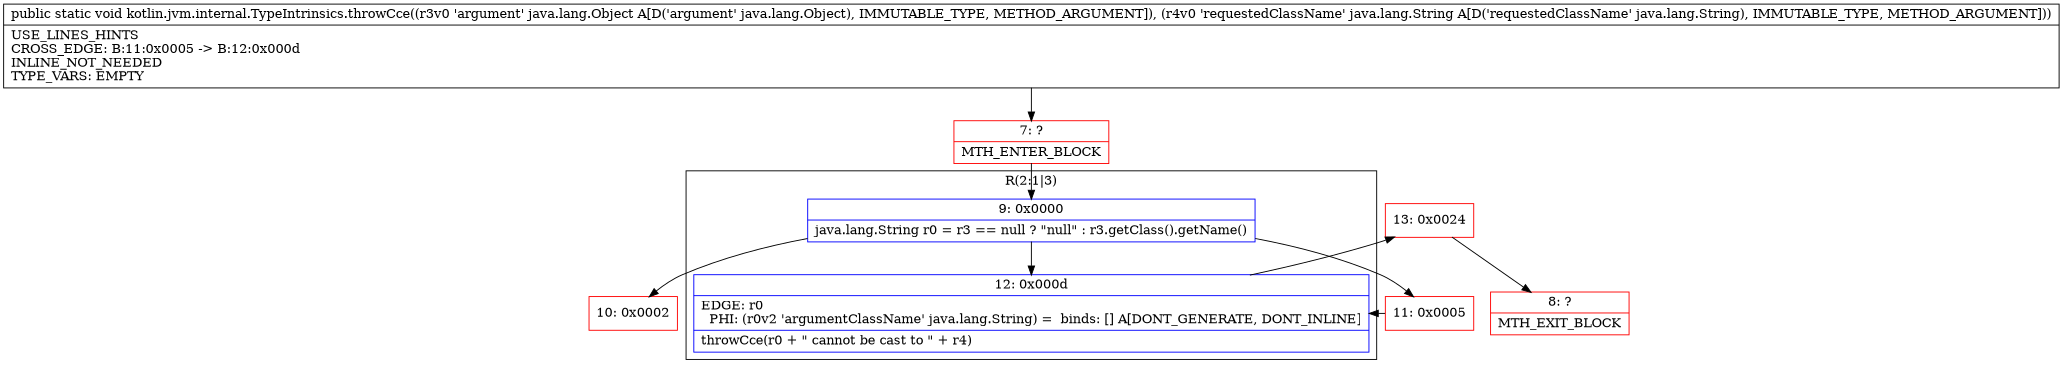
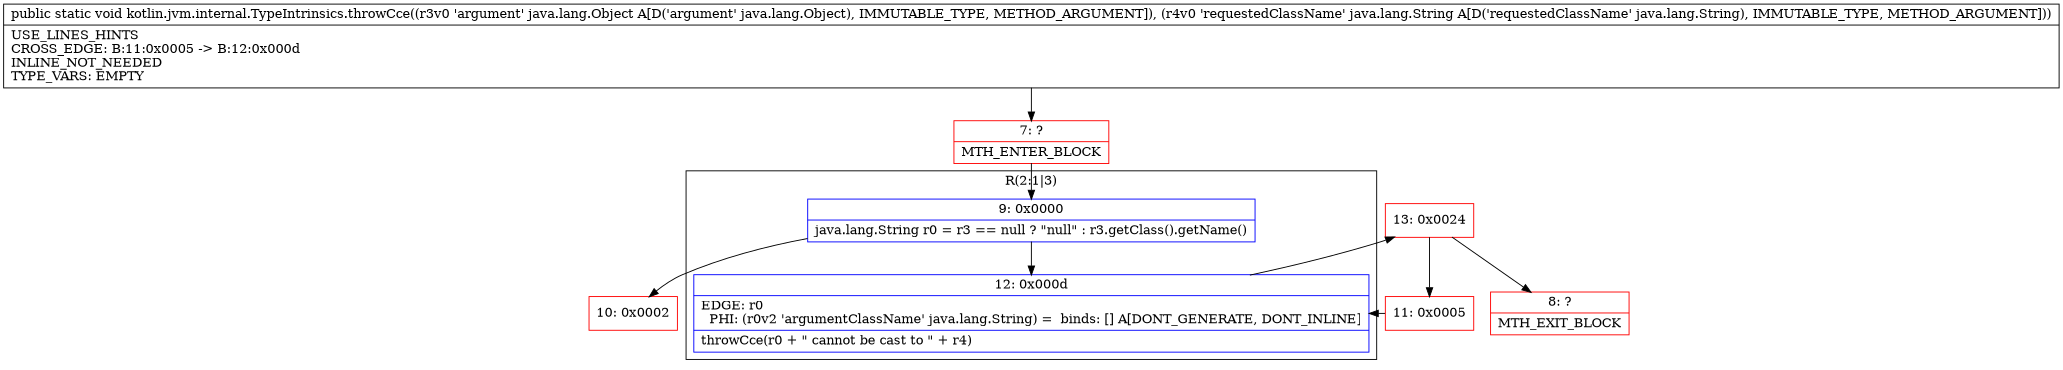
(1341, 260) -> (1430, 262)
